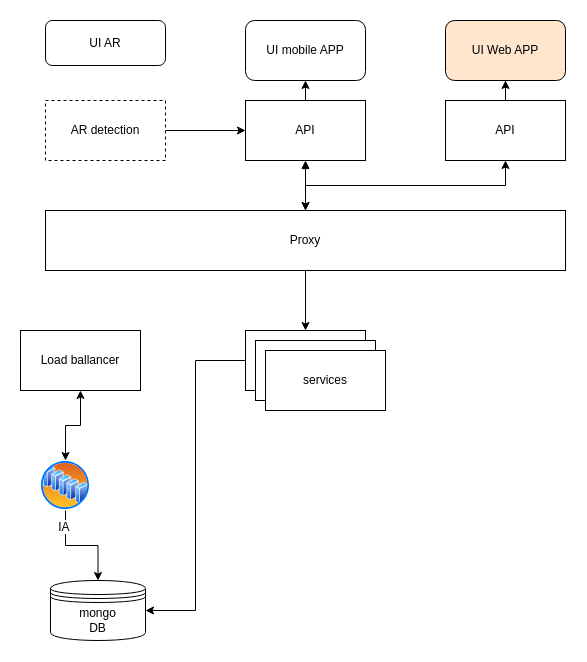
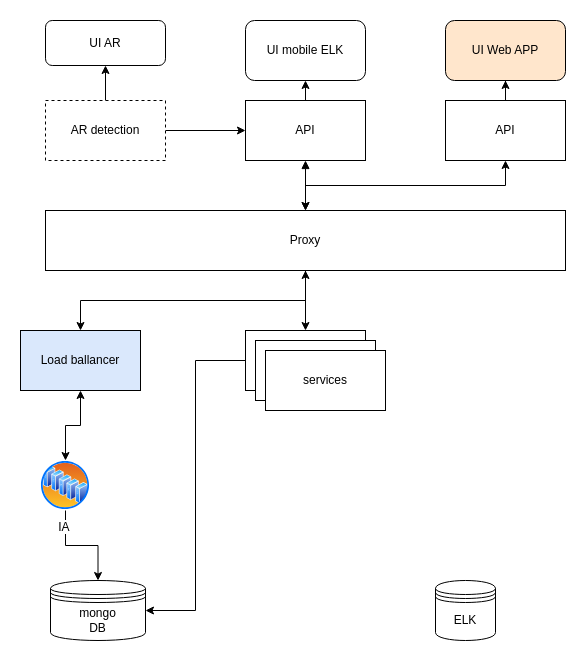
(306, 51) -> (306, 51)
none -> (106, 82)
none -> (180, 301)
(81, 361) -> (81, 361)
none -> (466, 611)
